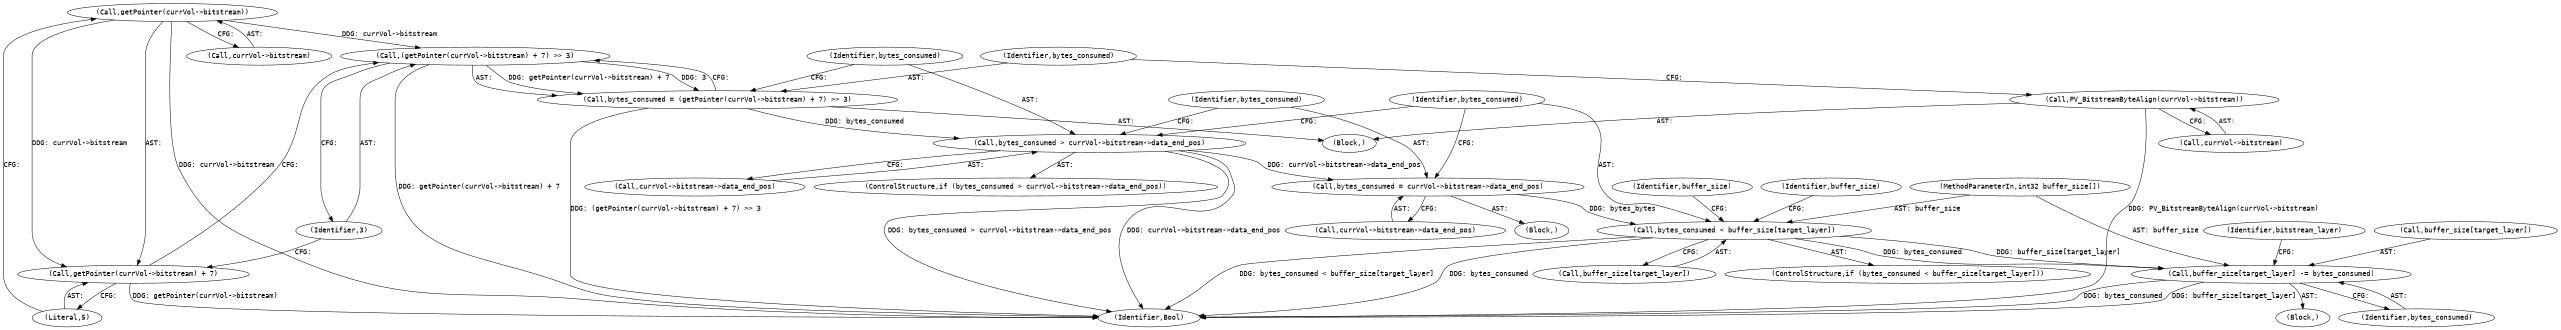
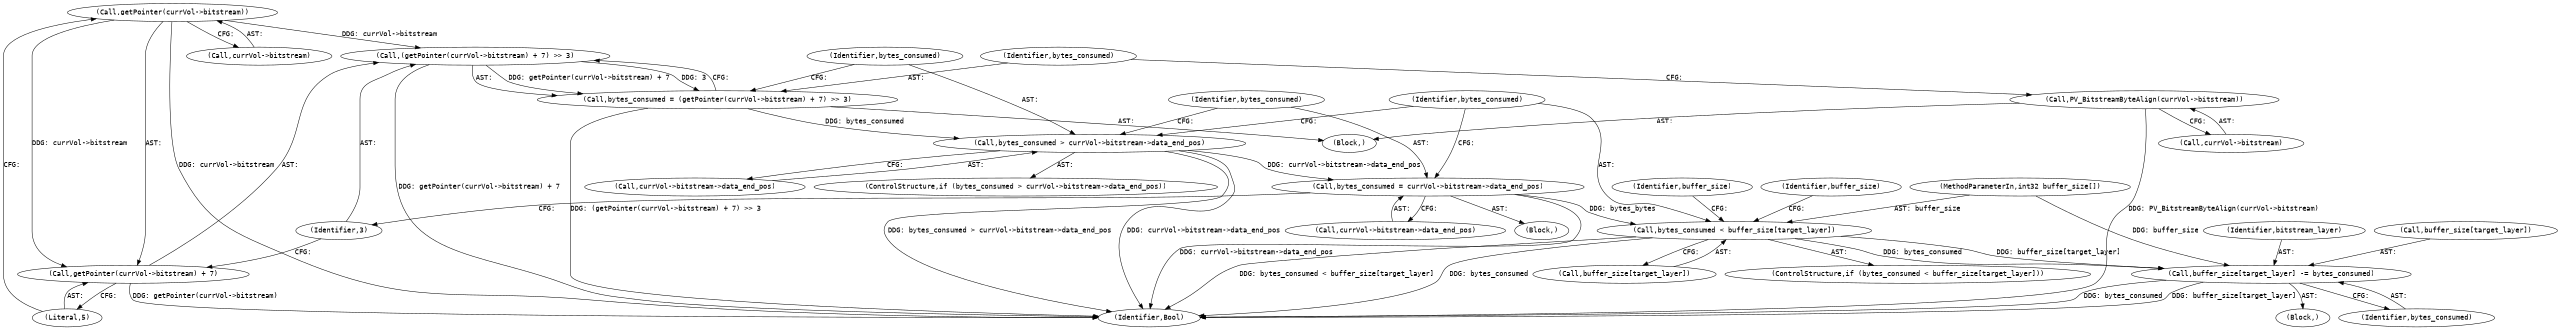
(321, 118) -> (843, 198)
(292, 165) -> (292, 165)
(2166, 231) -> (2166, 231)
none -> (1392, 246)
(2289, 252) -> (2289, 252)
